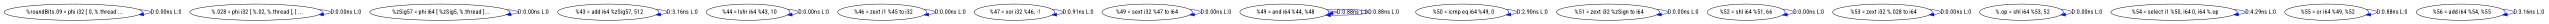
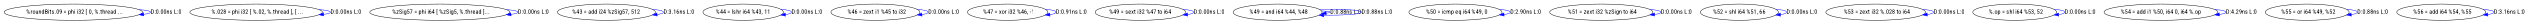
(608, 12) -> (606, 12)
(748, 12) -> (743, 12)
(2174, 12) -> (2161, 12)
